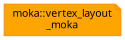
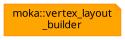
(62, 20) -> (62, 20)
